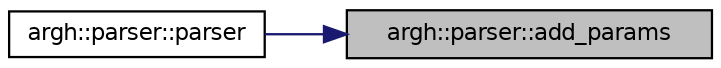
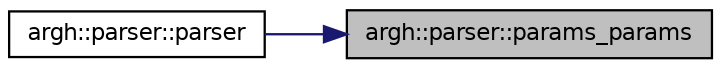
(529, 34) -> (529, 34)
